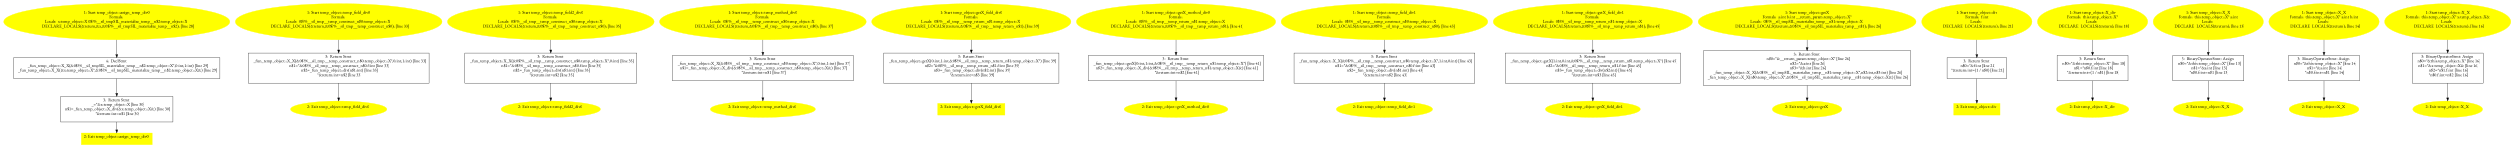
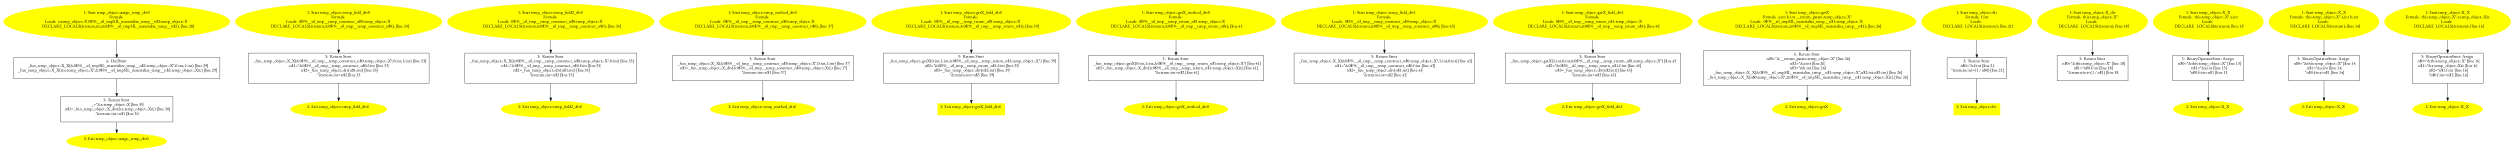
(1384, 109) -> none
(2093, 109) -> none
(117, 139) -> (117, 141)
